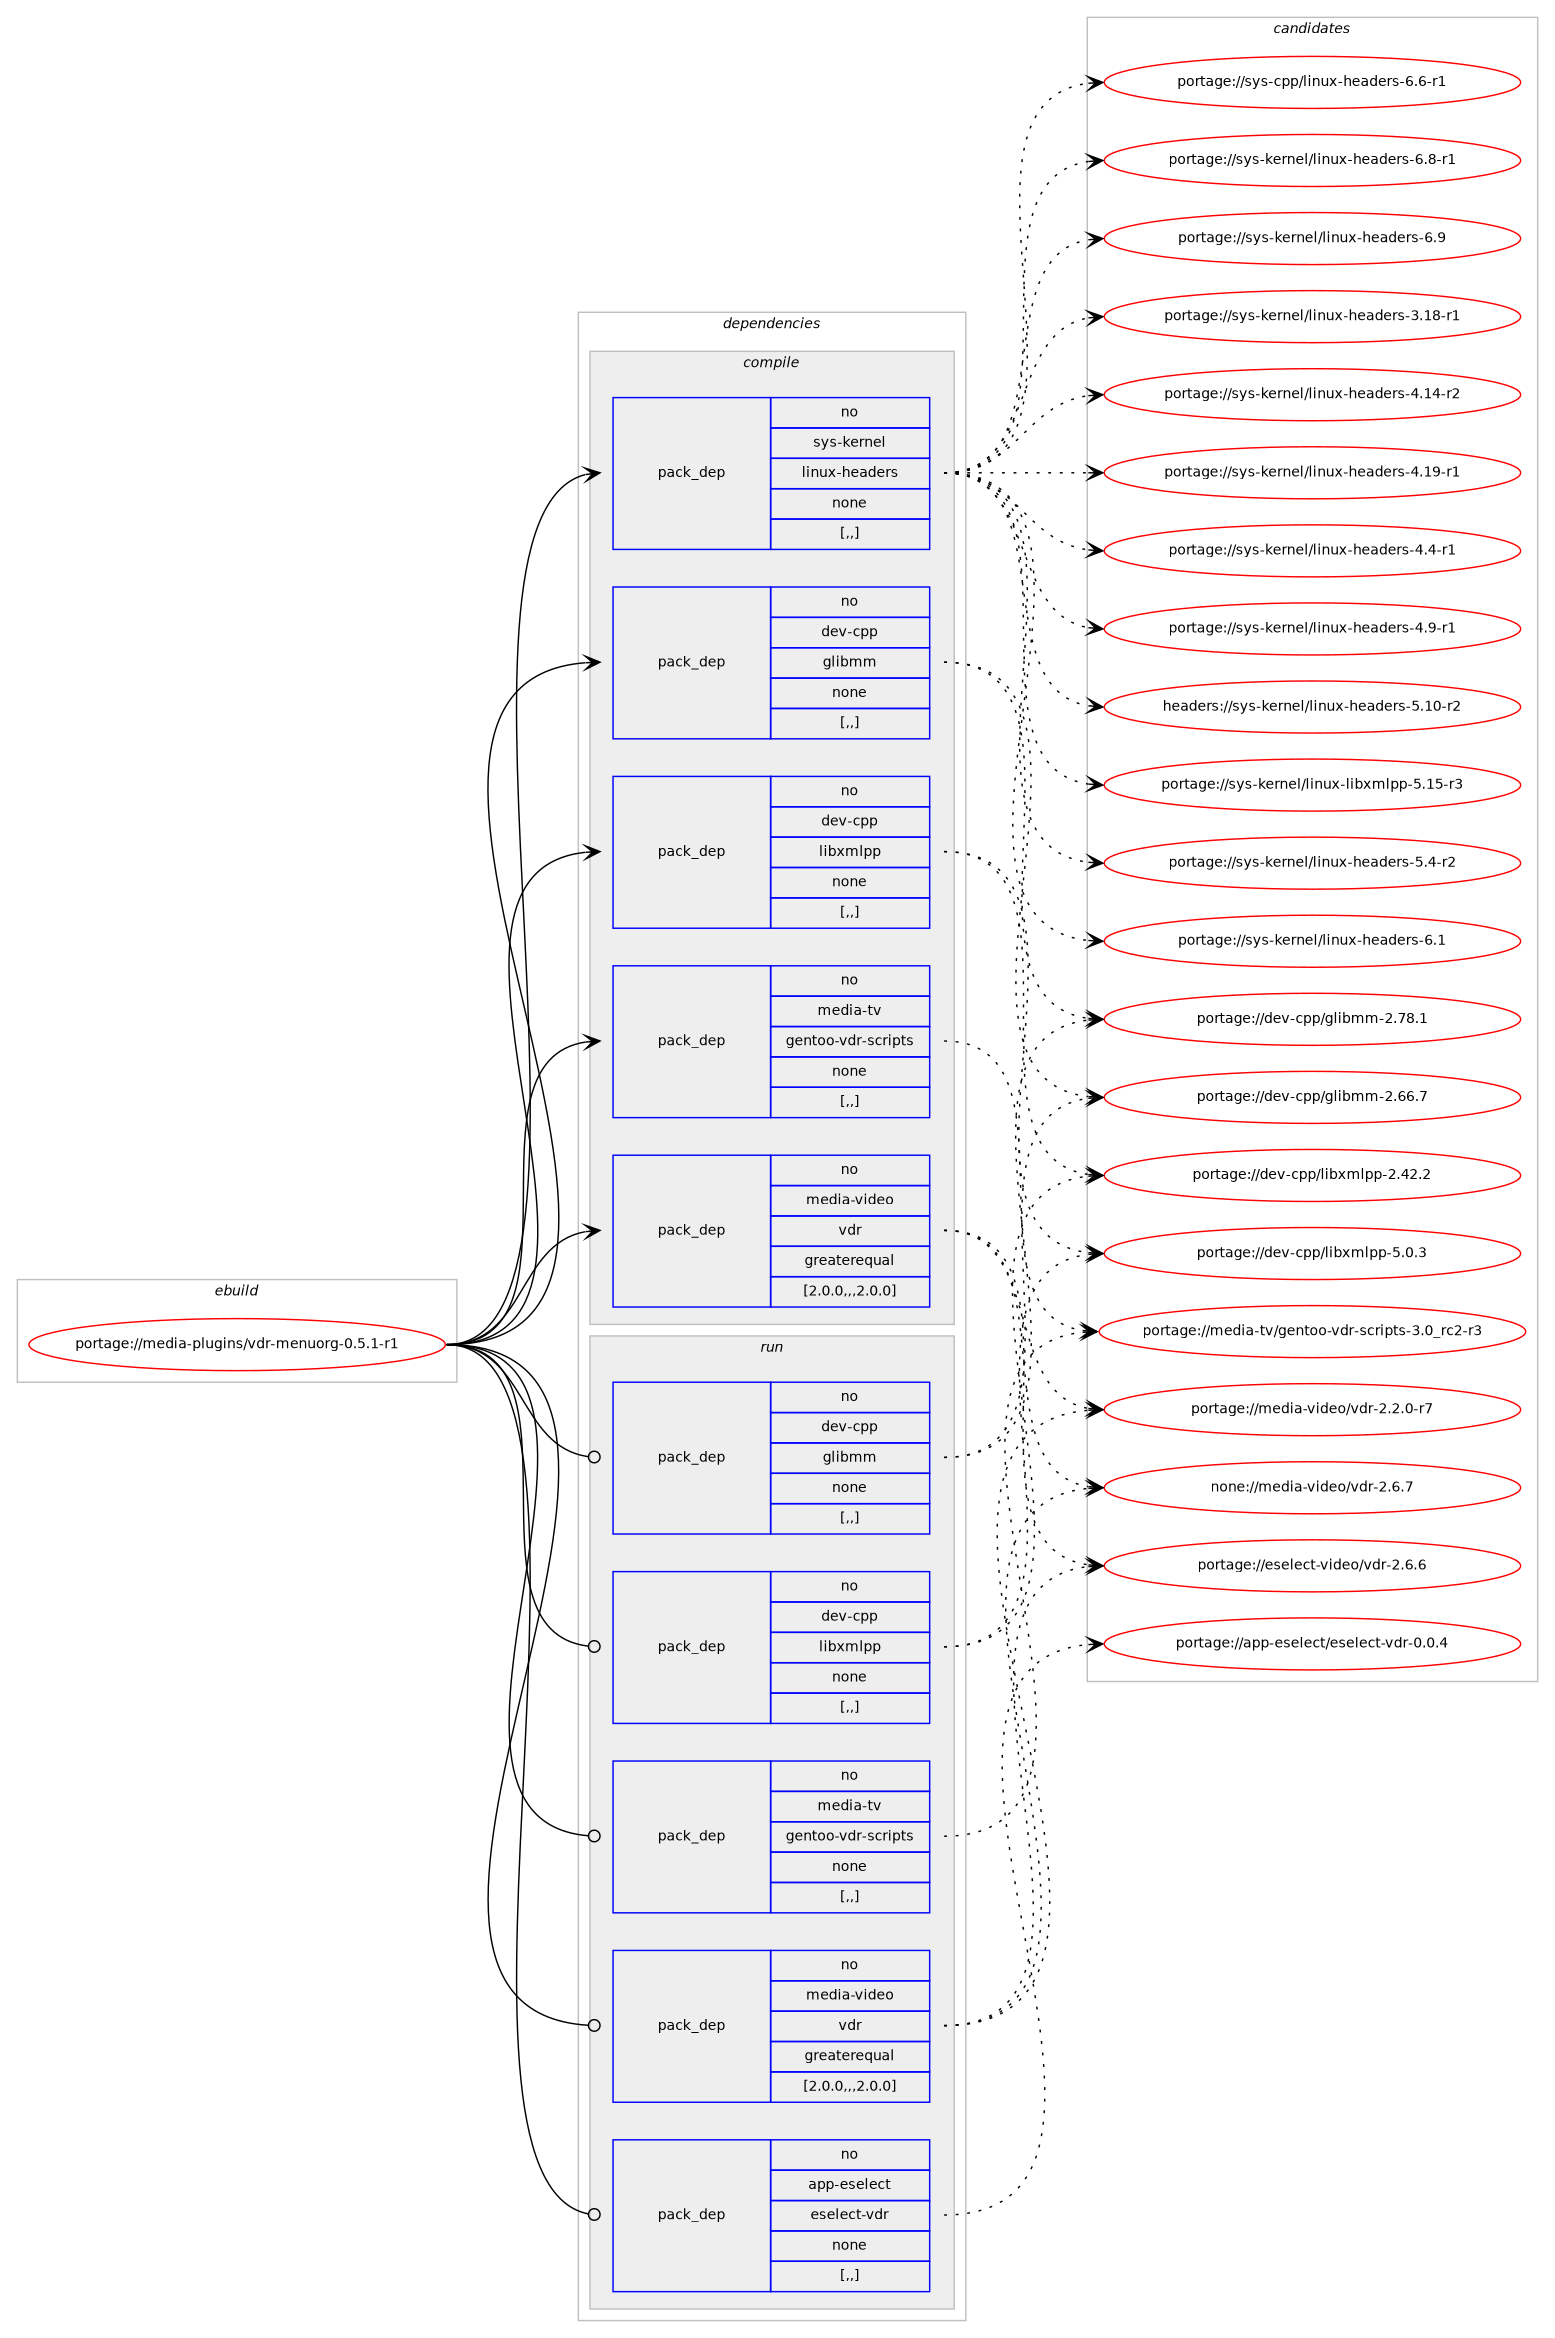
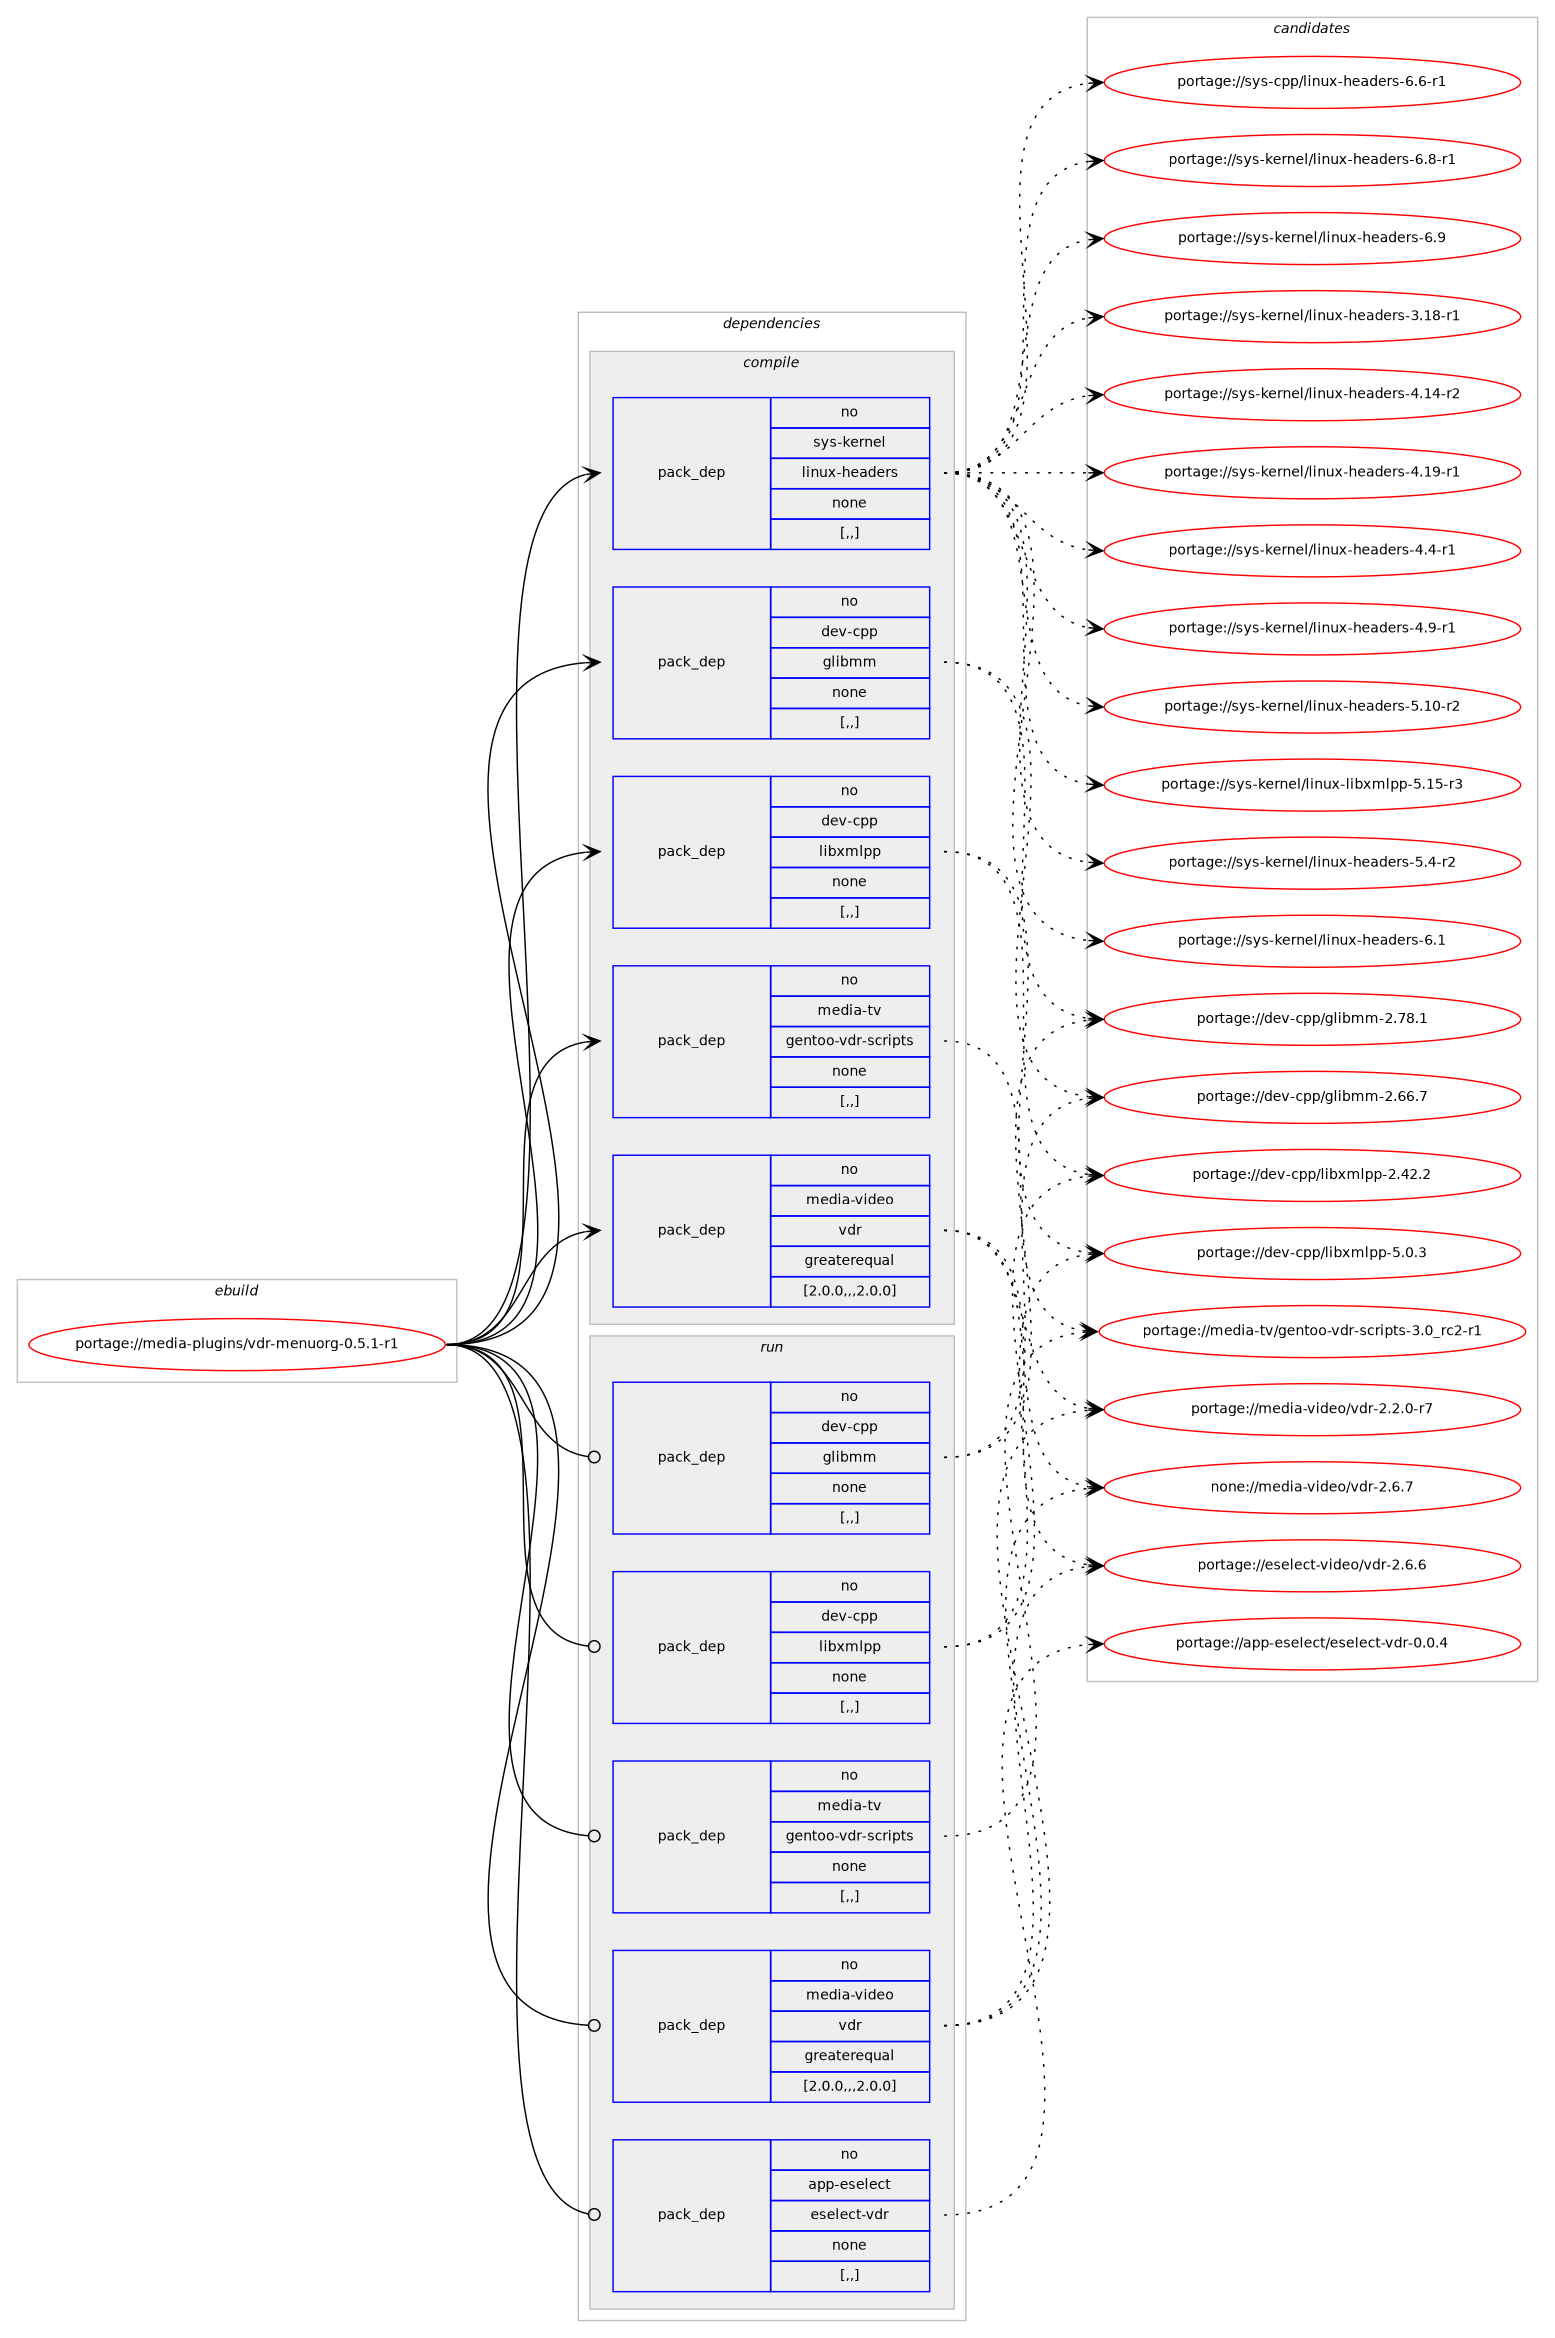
(1312, 707) -> (1312, 707)
(1312, 1332) -> (1312, 1332)
